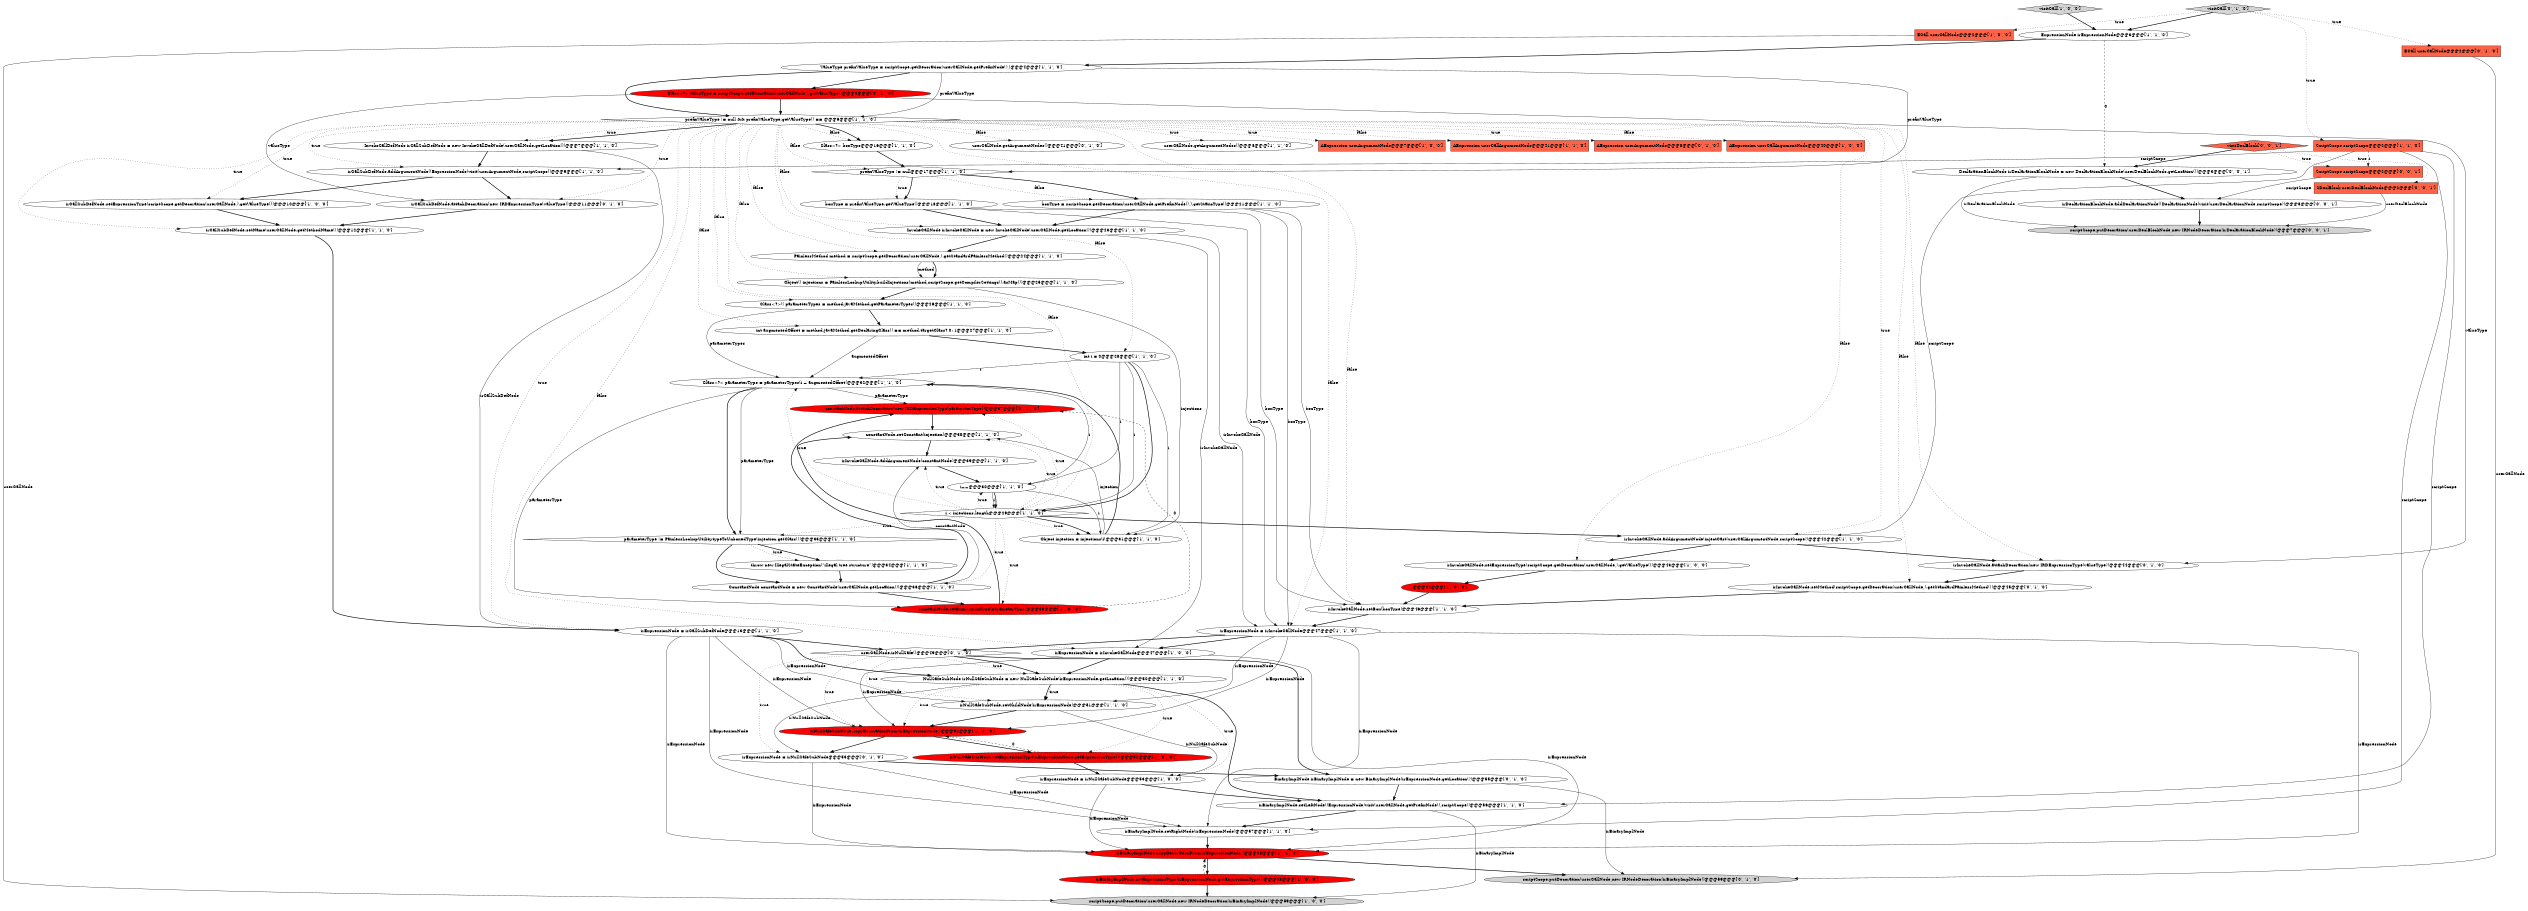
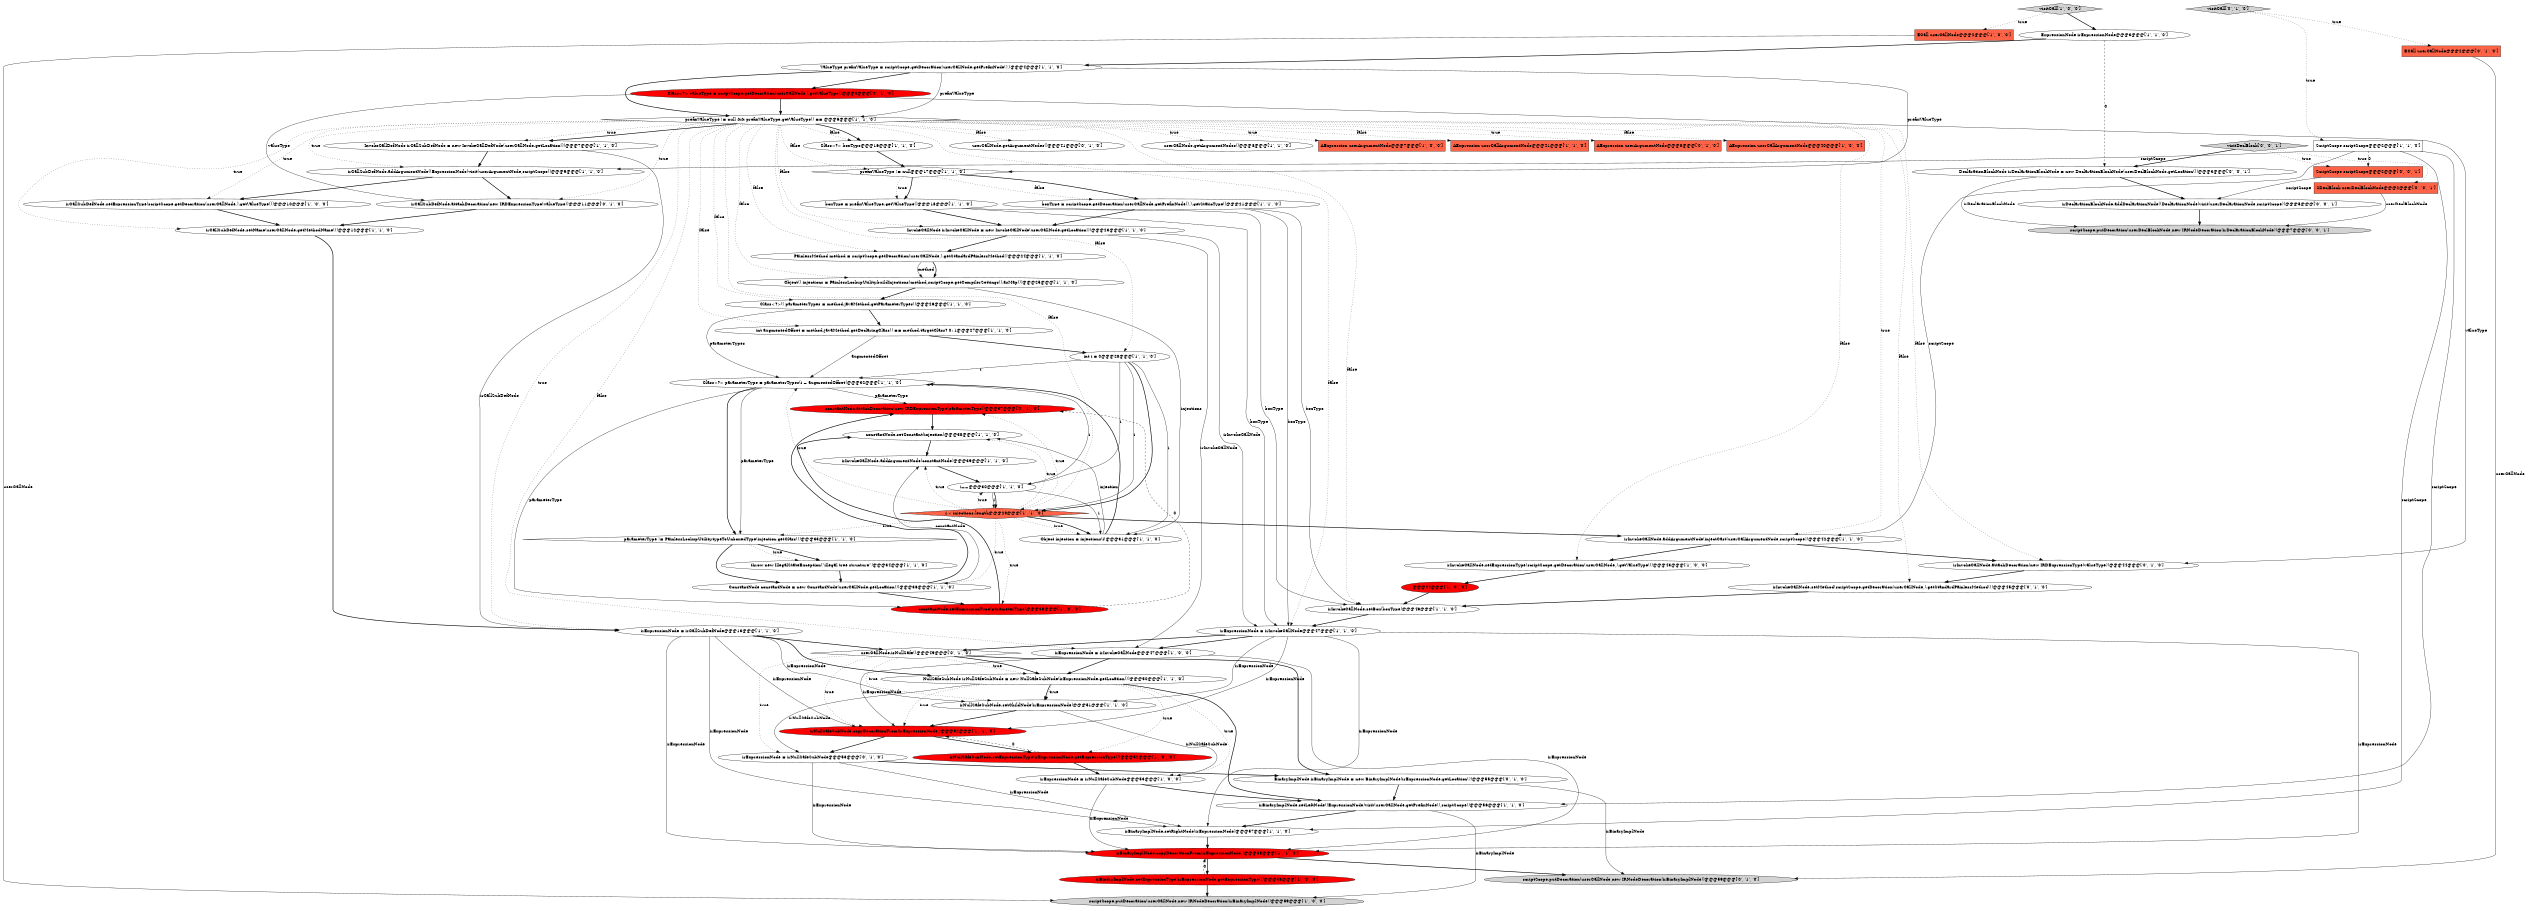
(2111, 21) -> (2017, 21)
(2172, 21) -> none
(2254, 146) -> (2254, 146)
(2368, 146) -> (2368, 146)
(2370, 159) -> (2370, 159)
(995, 513) -> (995, 513)
